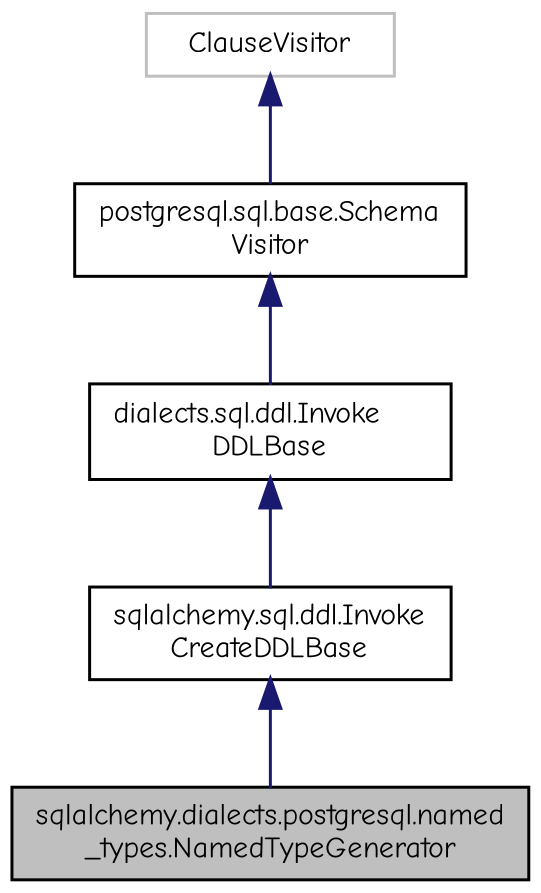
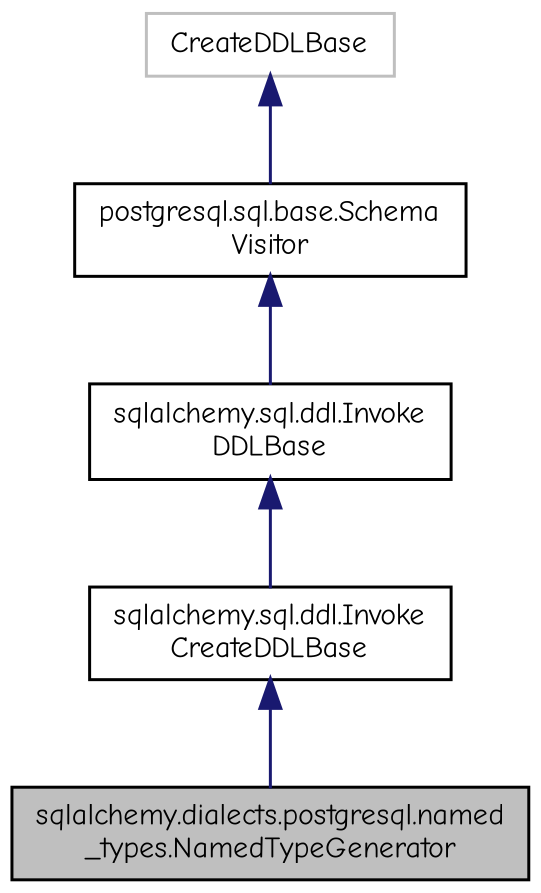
(270, 45) -> (270, 45)
(270, 432) -> (270, 432)
